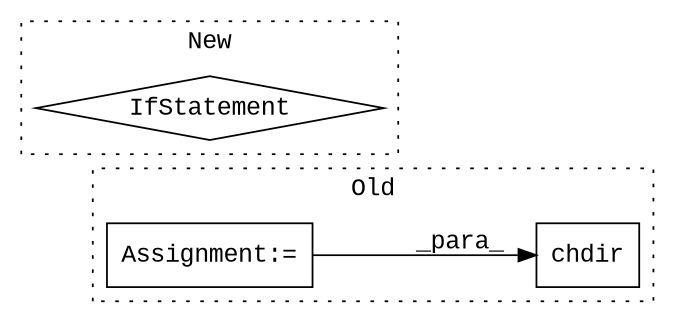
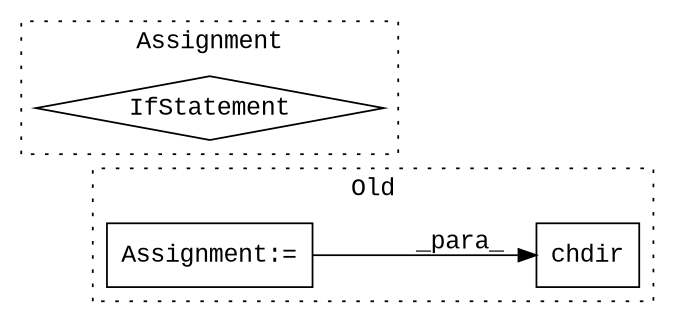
(210, 42) -> (210, 42)
